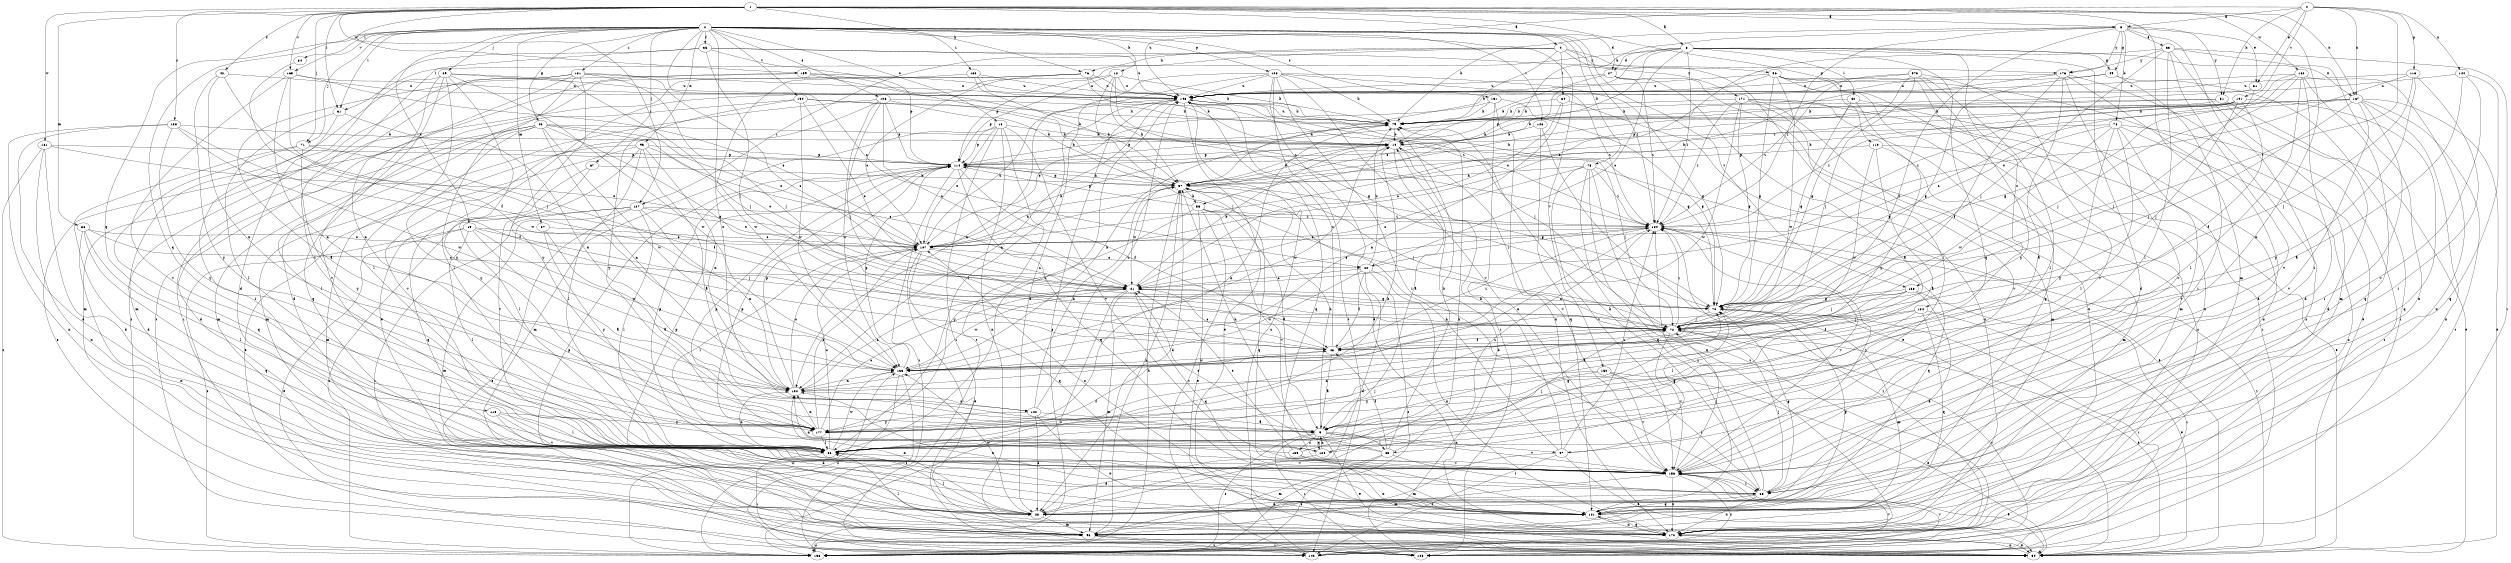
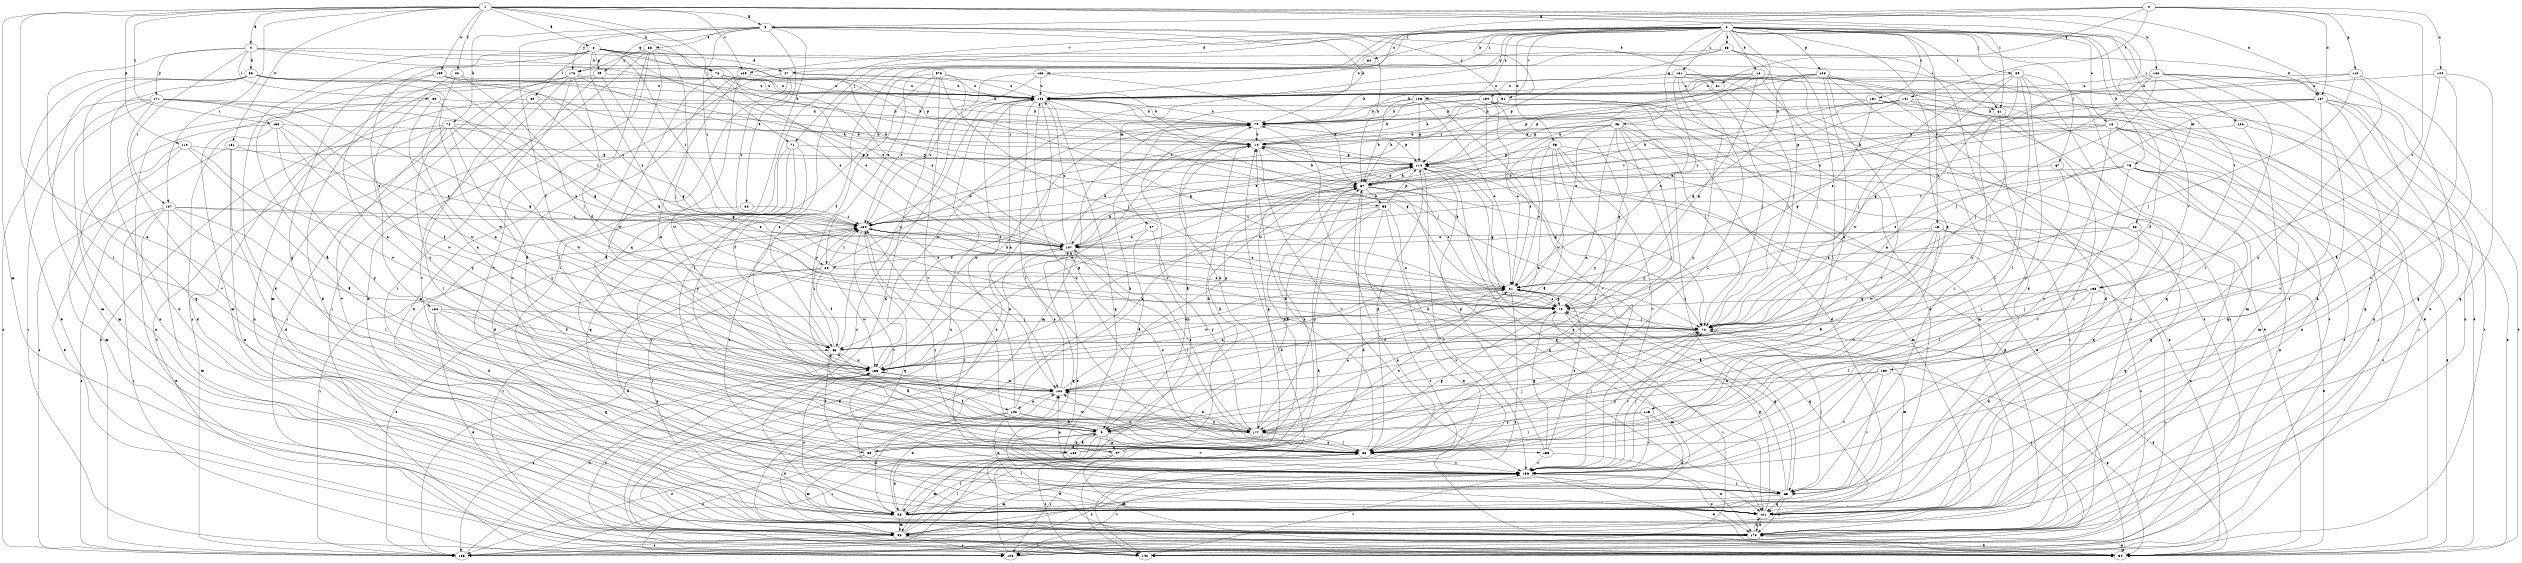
none -> (747, 207)
none -> (1677, 231)
(1135, 237) -> (1449, 237)
(1323, 443) -> (1083, 443)
none -> (2066, 513)
